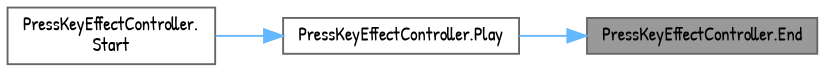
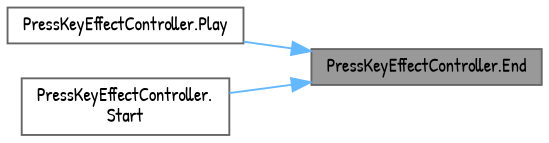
(240, 36) -> (261, 89)
